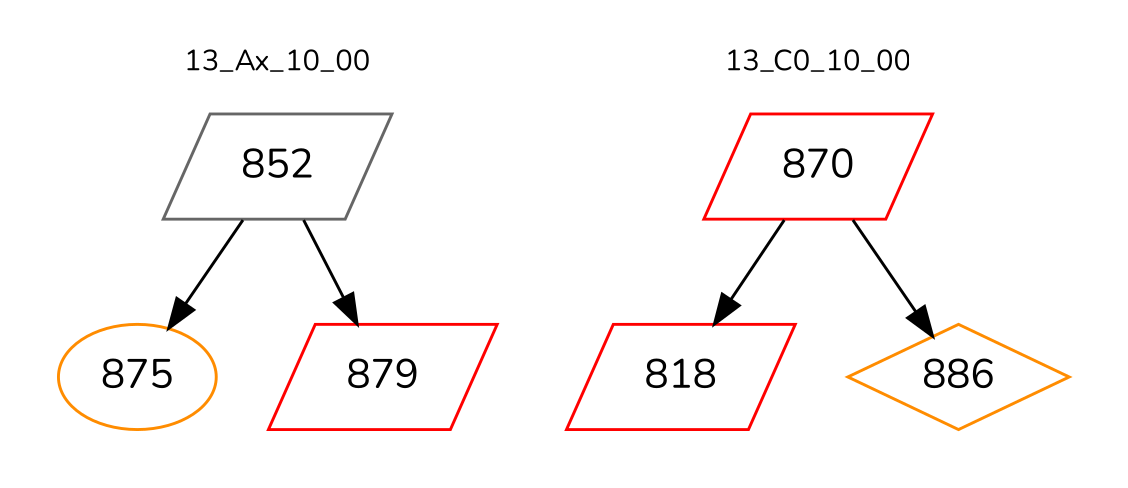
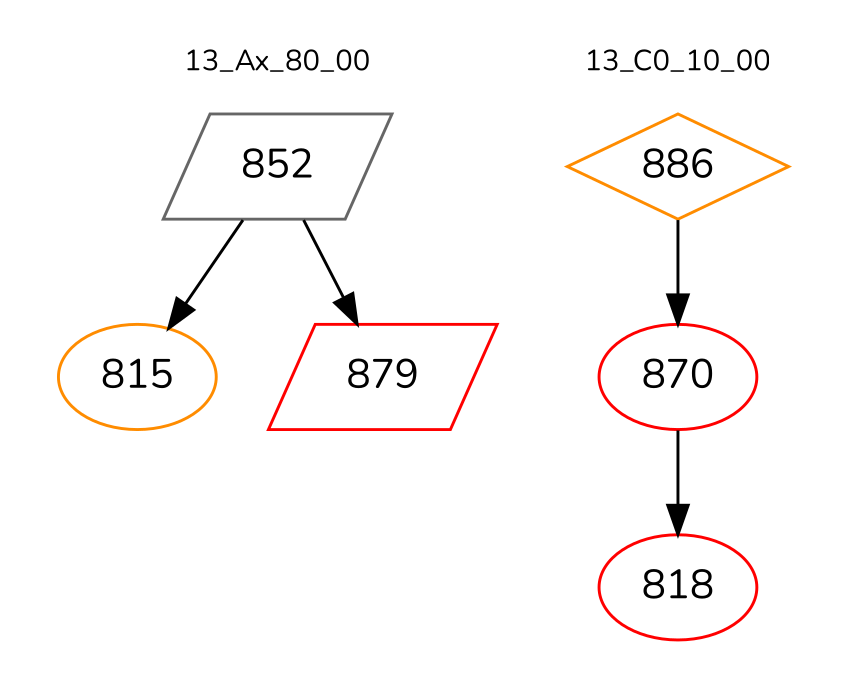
(278, 63) -> (278, 63)
(818, 167) -> (678, 377)
(884, 266) -> (678, 257)
(137, 377) -> (137, 377)
(681, 377) -> (678, 587)
